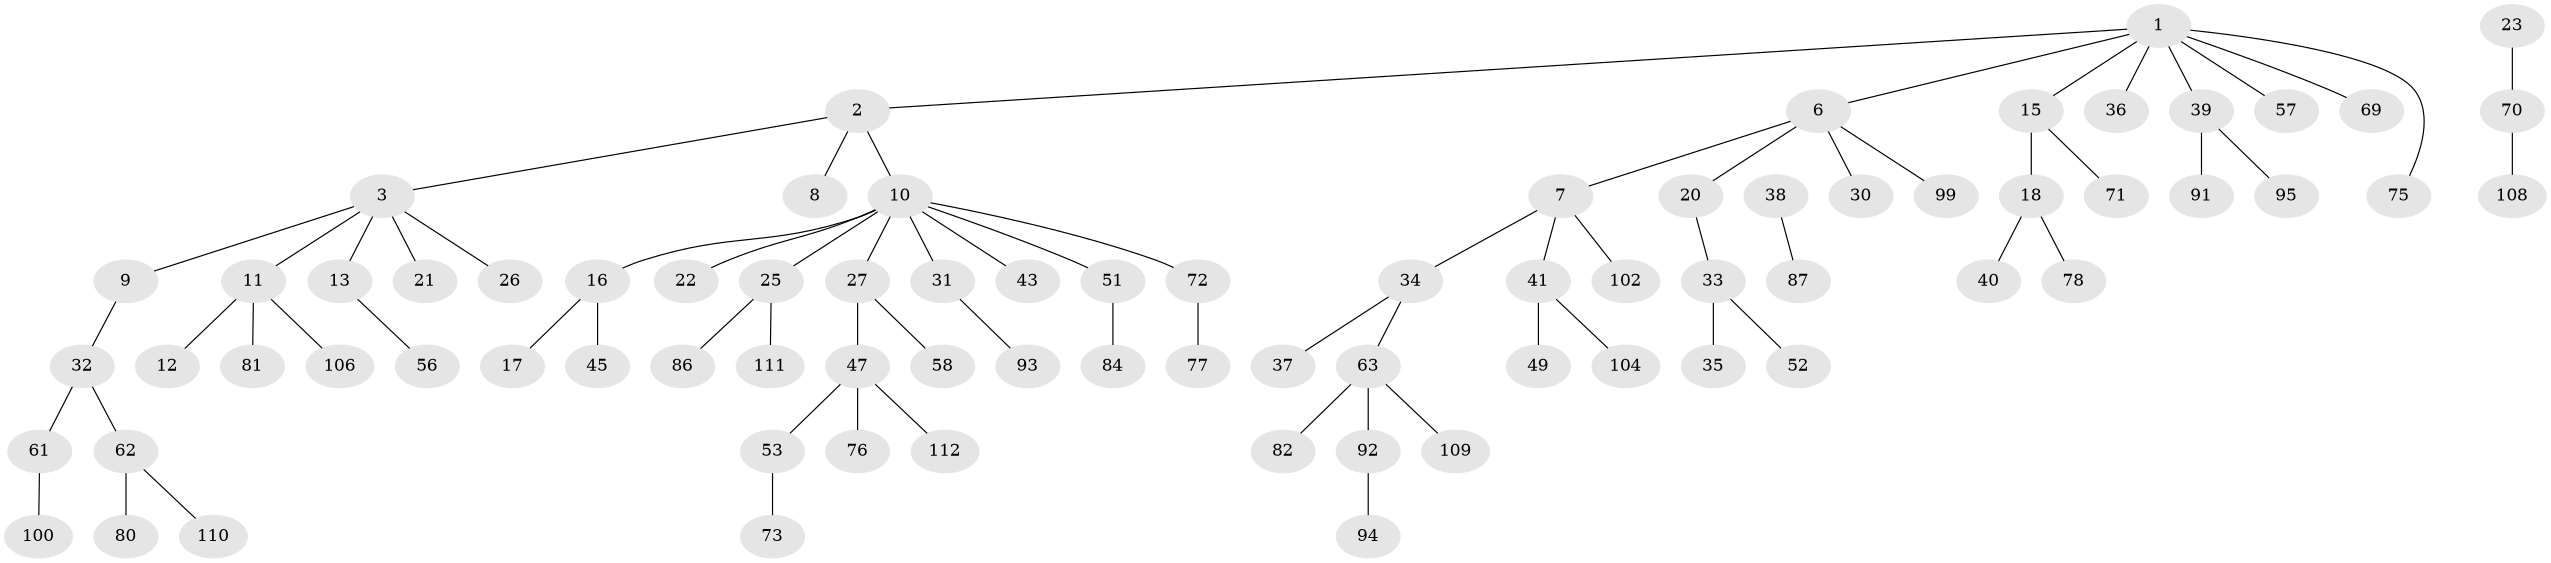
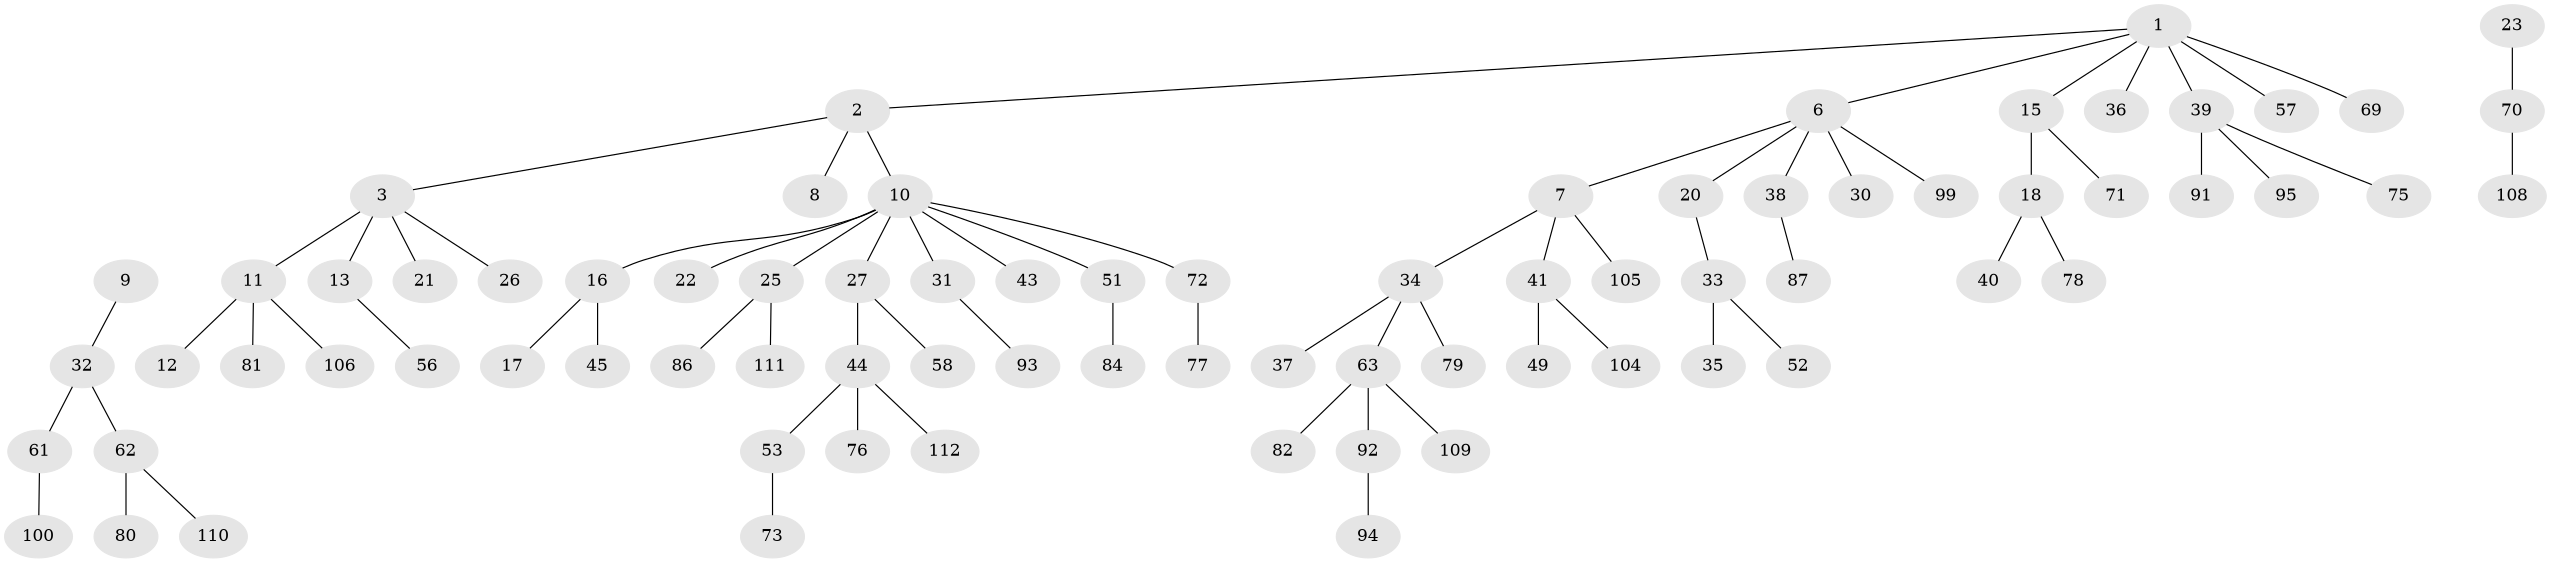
(2350, 58) -> (2299, 155)
none -> (1797, 154)
(254, 239) -> none
(1626, 281) -> (1626, 281)
(858, 366) -> (858, 366)
none -> (1453, 366)
